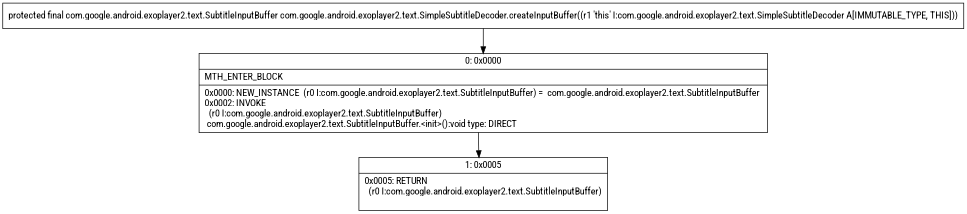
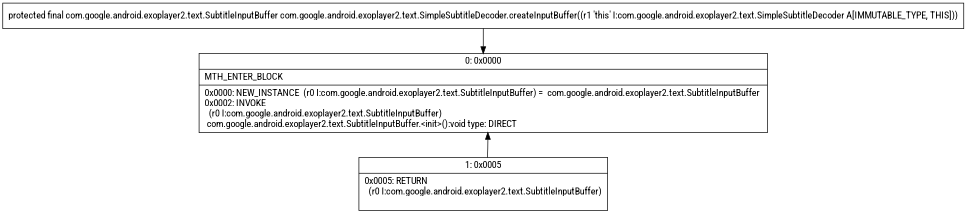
(479, 142) -> (488, 149)
